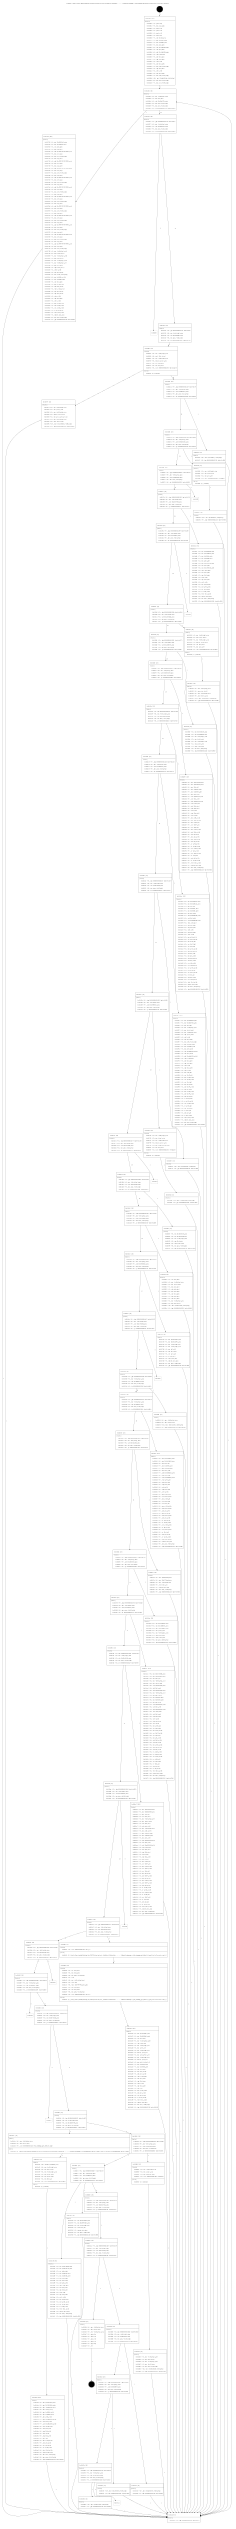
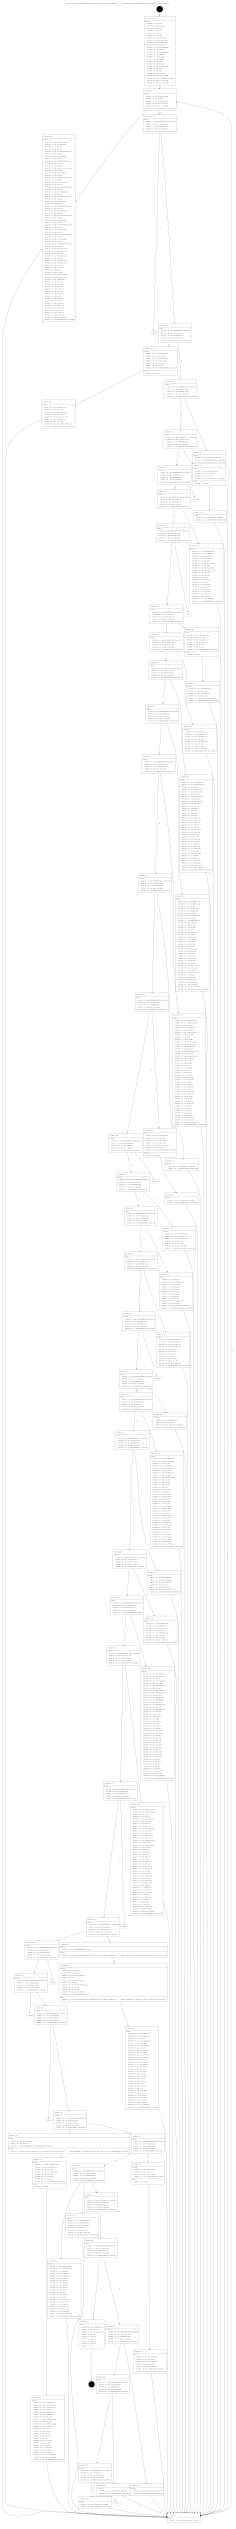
(172, 377) -> (180, 360)
